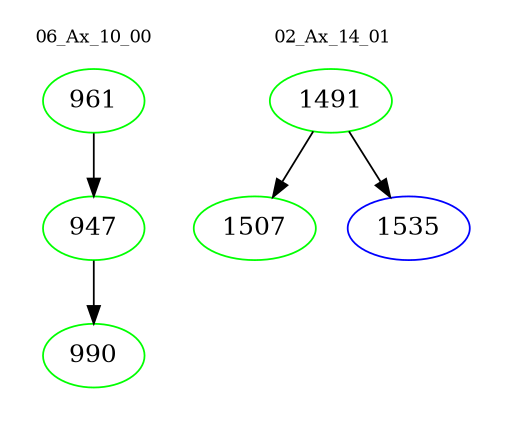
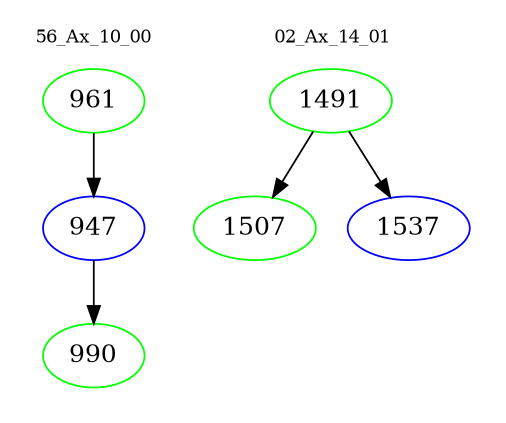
(94, 38) -> (94, 38)
(94, 228) -> (94, 228)
(409, 228) -> (409, 228)
